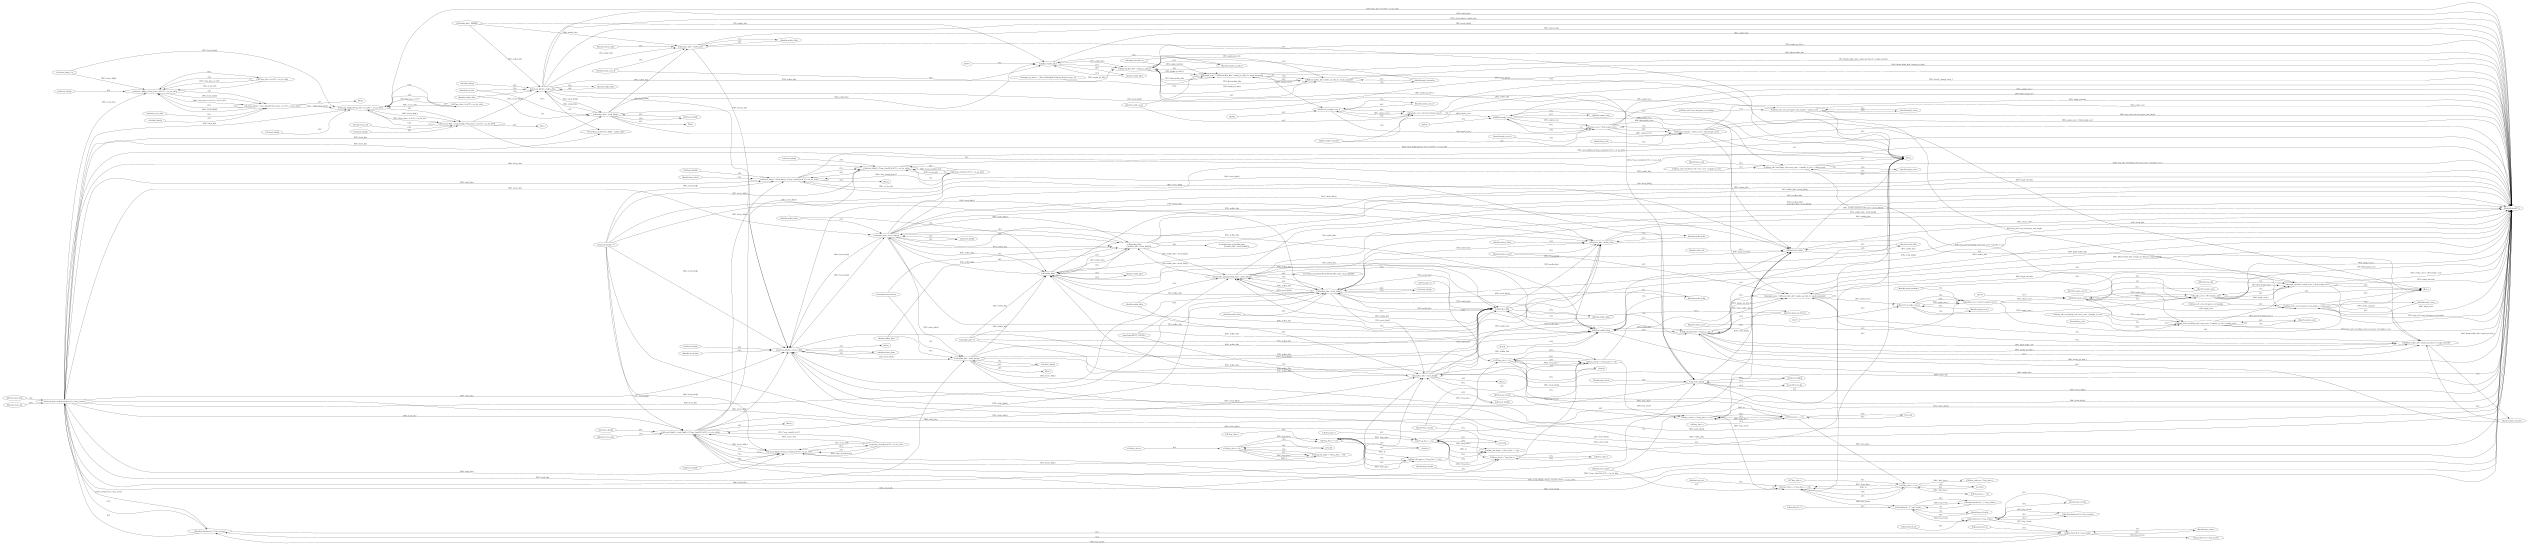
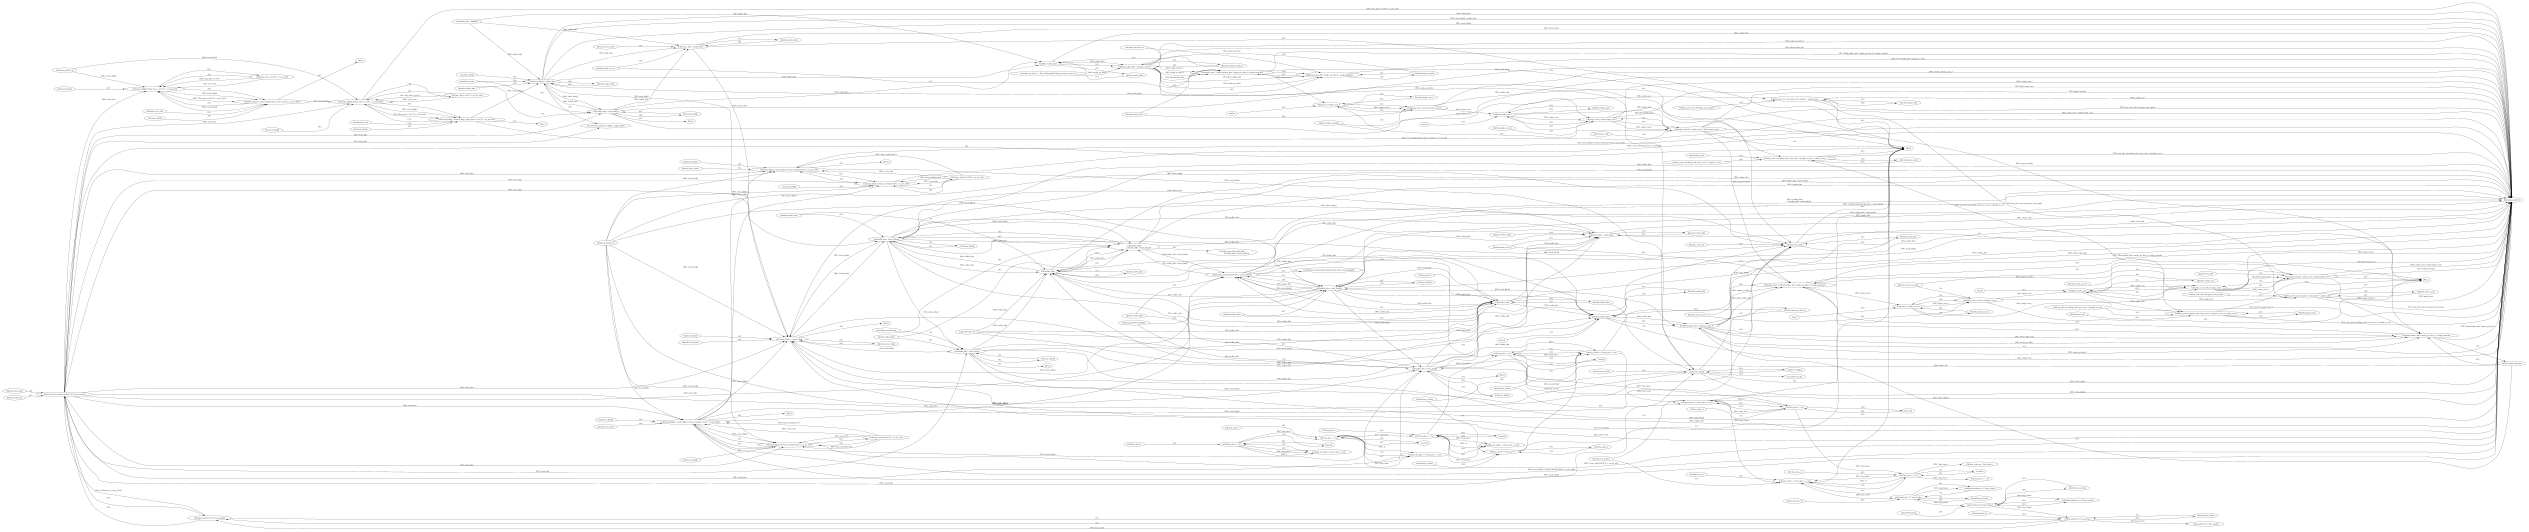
(967, 64) -> none
